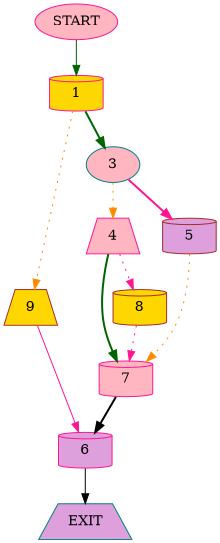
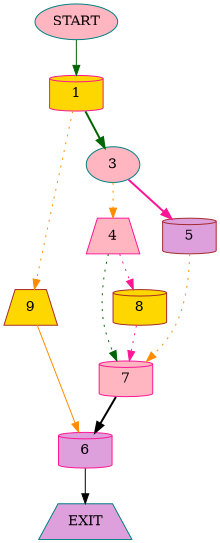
(76, 22) -> (76, 22)
(102, 303) -> (102, 303)
(56, 374) -> (56, 374)
